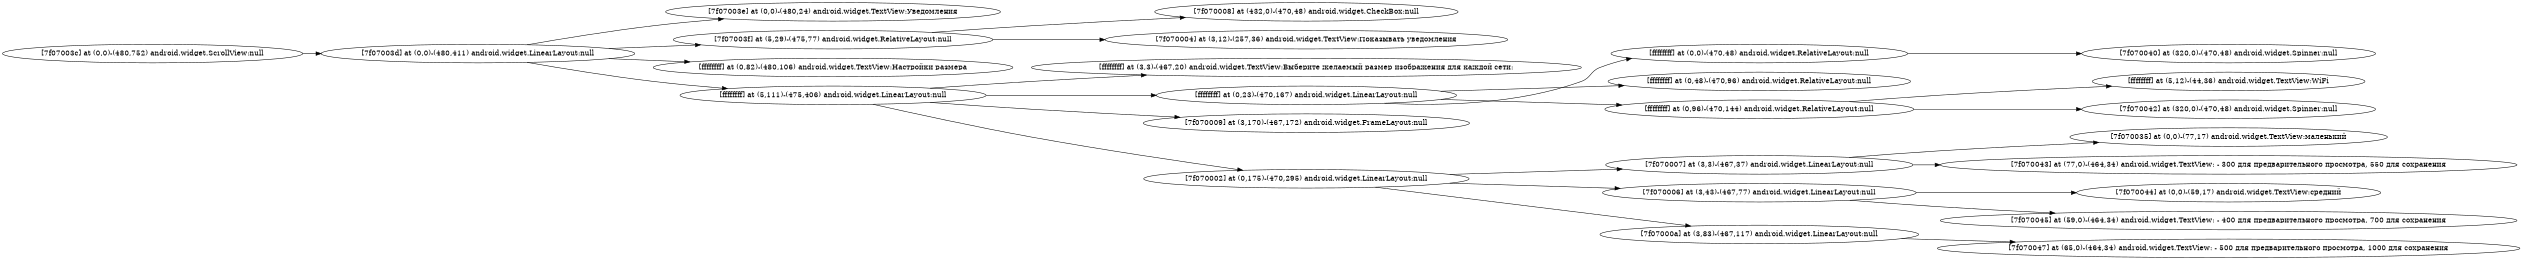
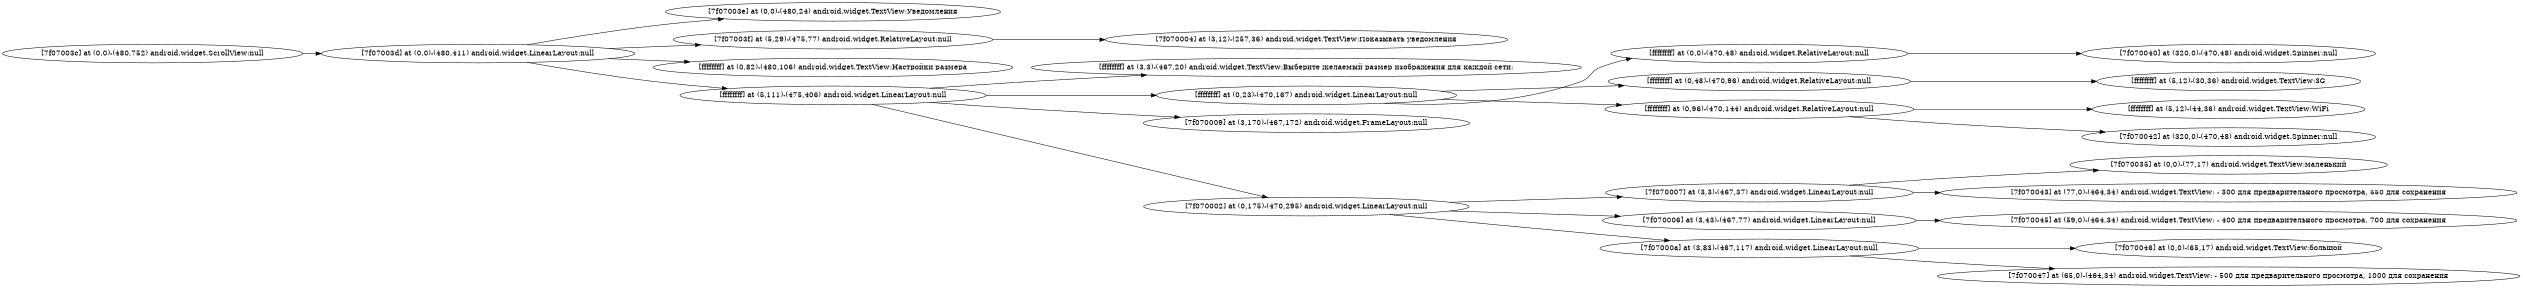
(1306, 12) -> none
none -> (2229, 81)
(2229, 193) -> none
none -> (2229, 248)
